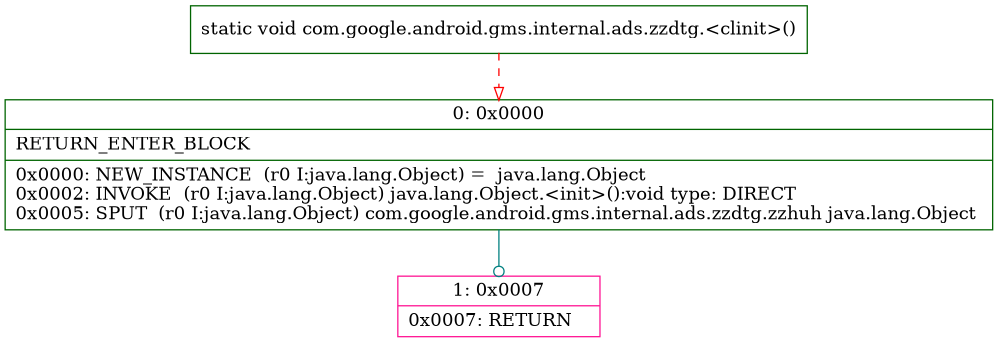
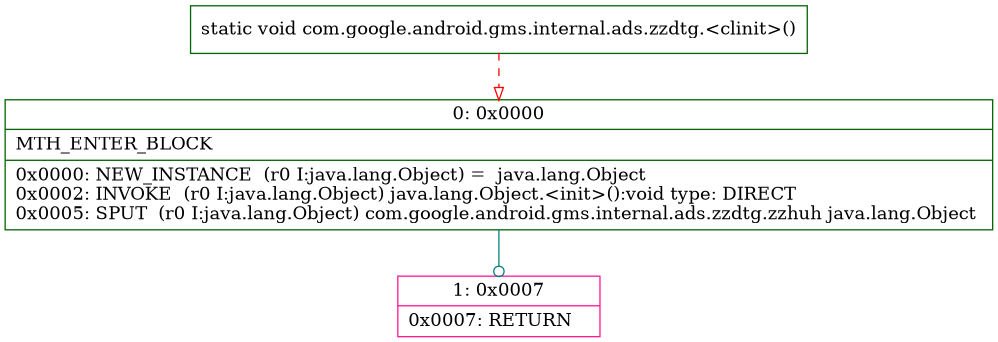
(133, 144) -> (115, 144)
